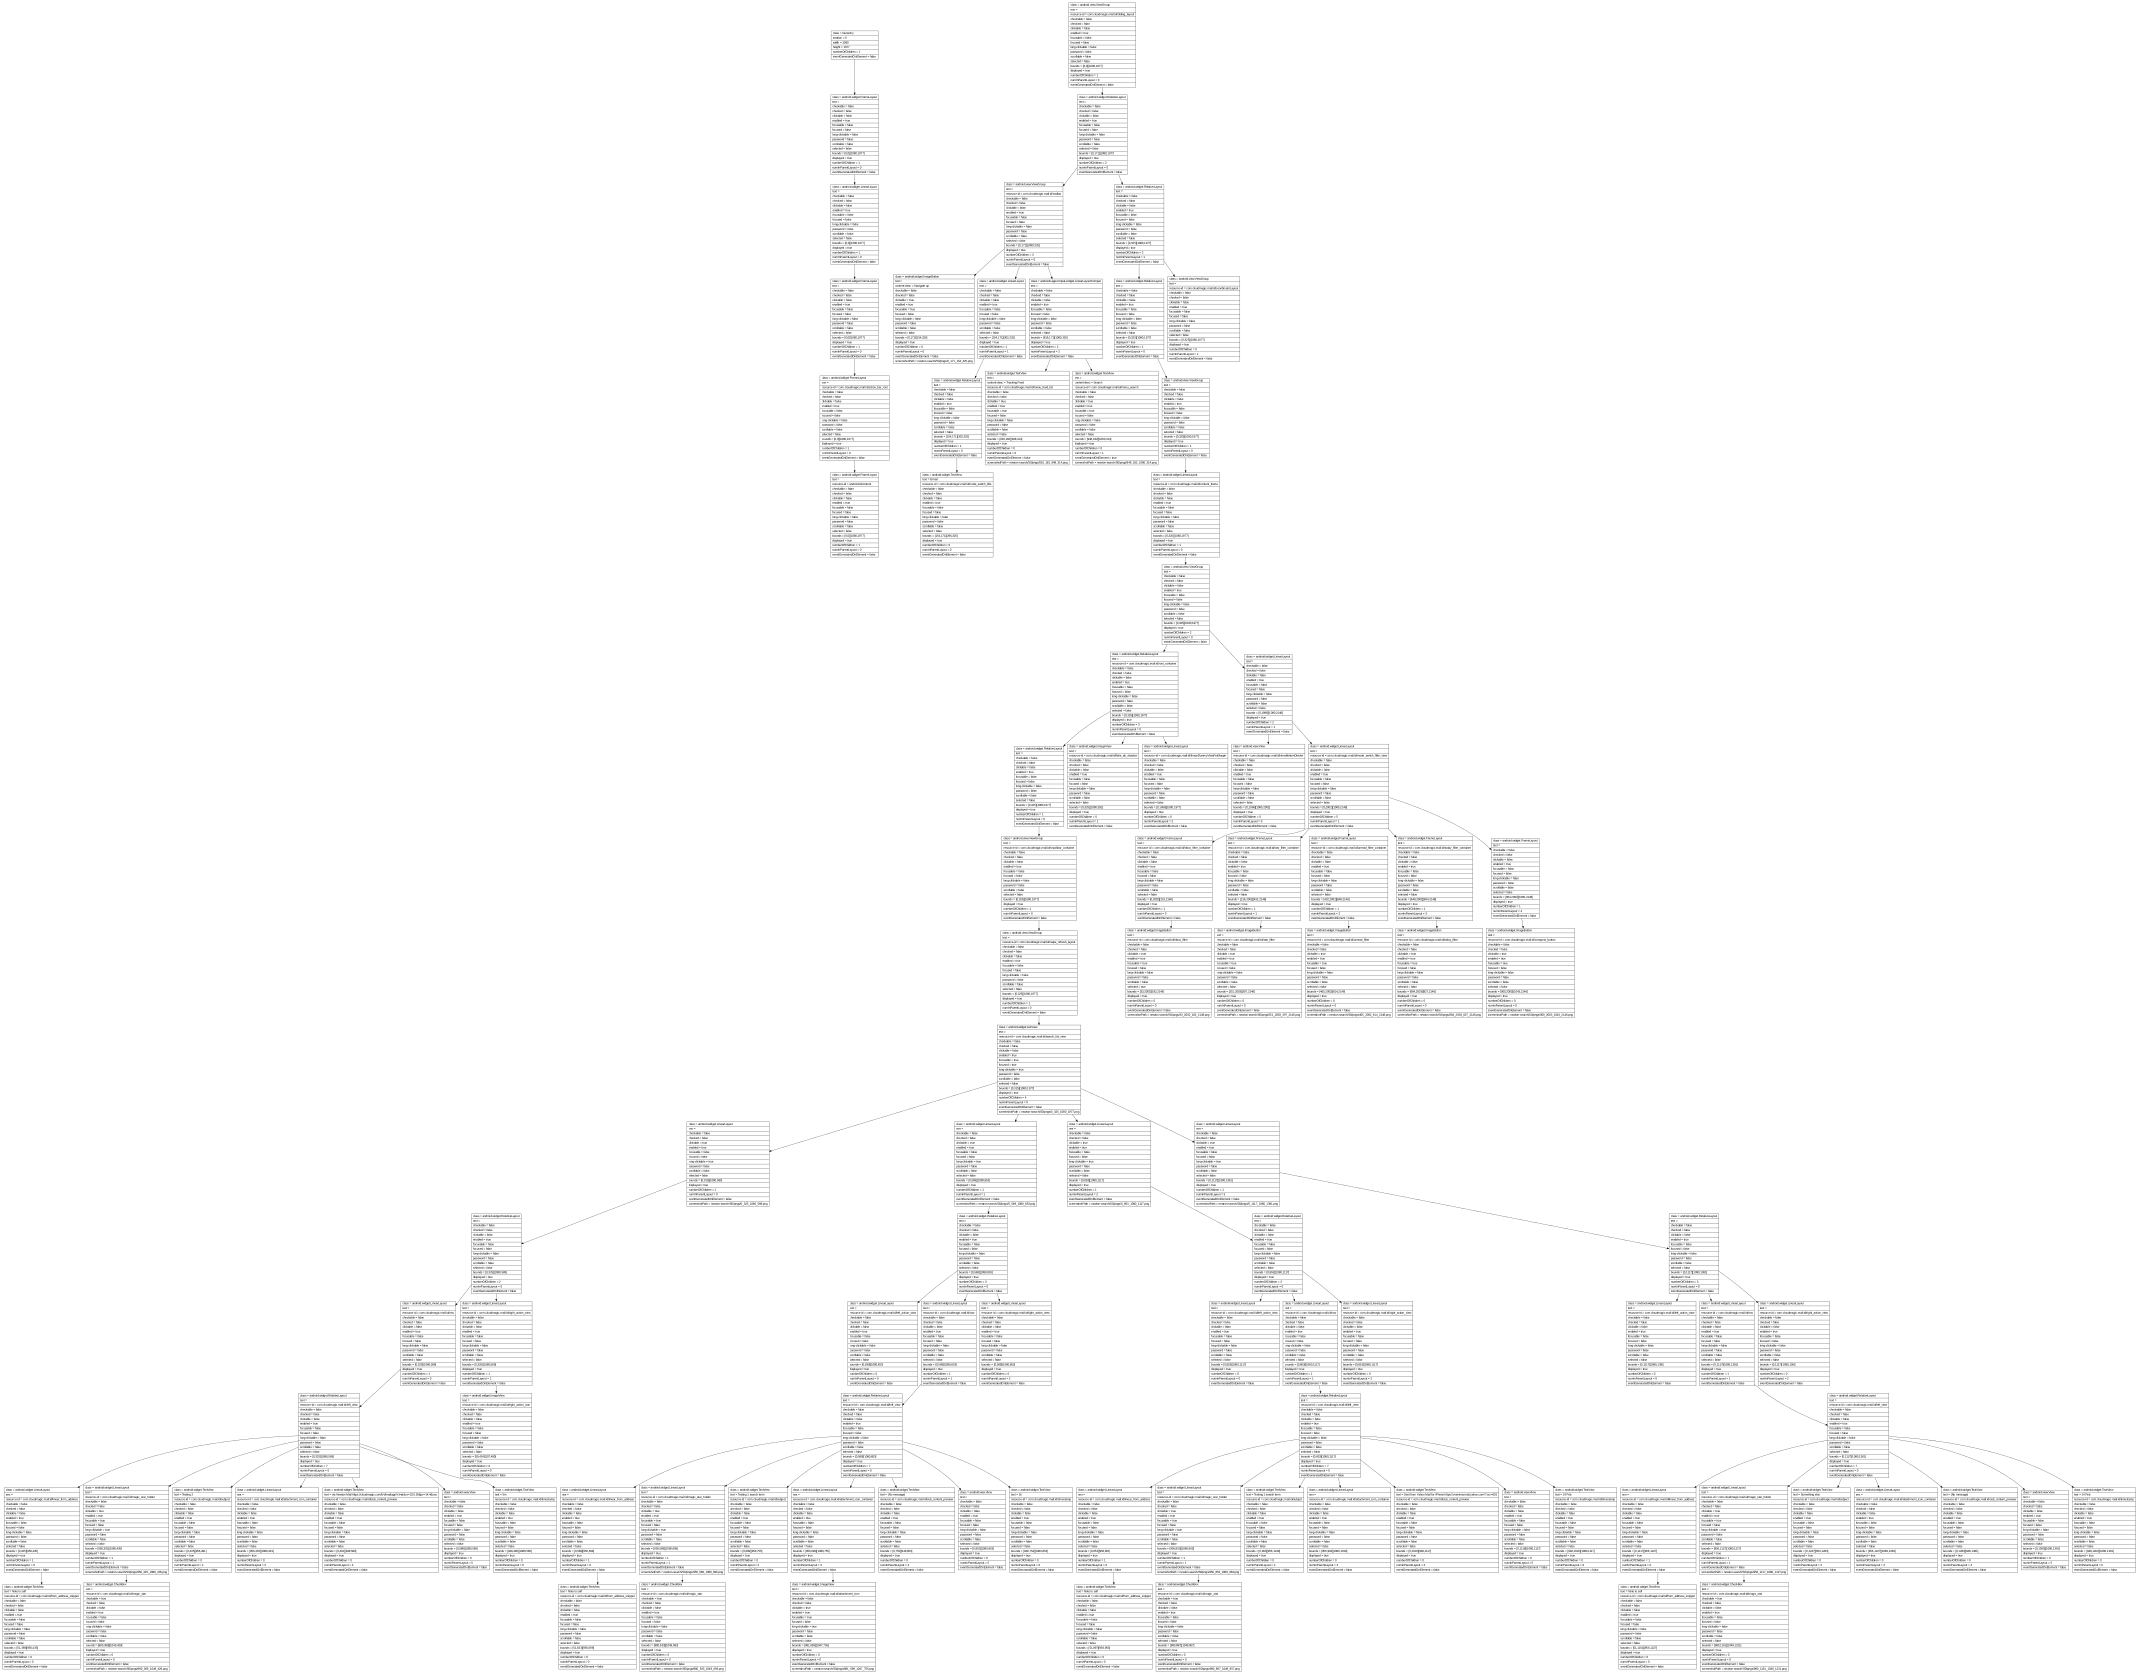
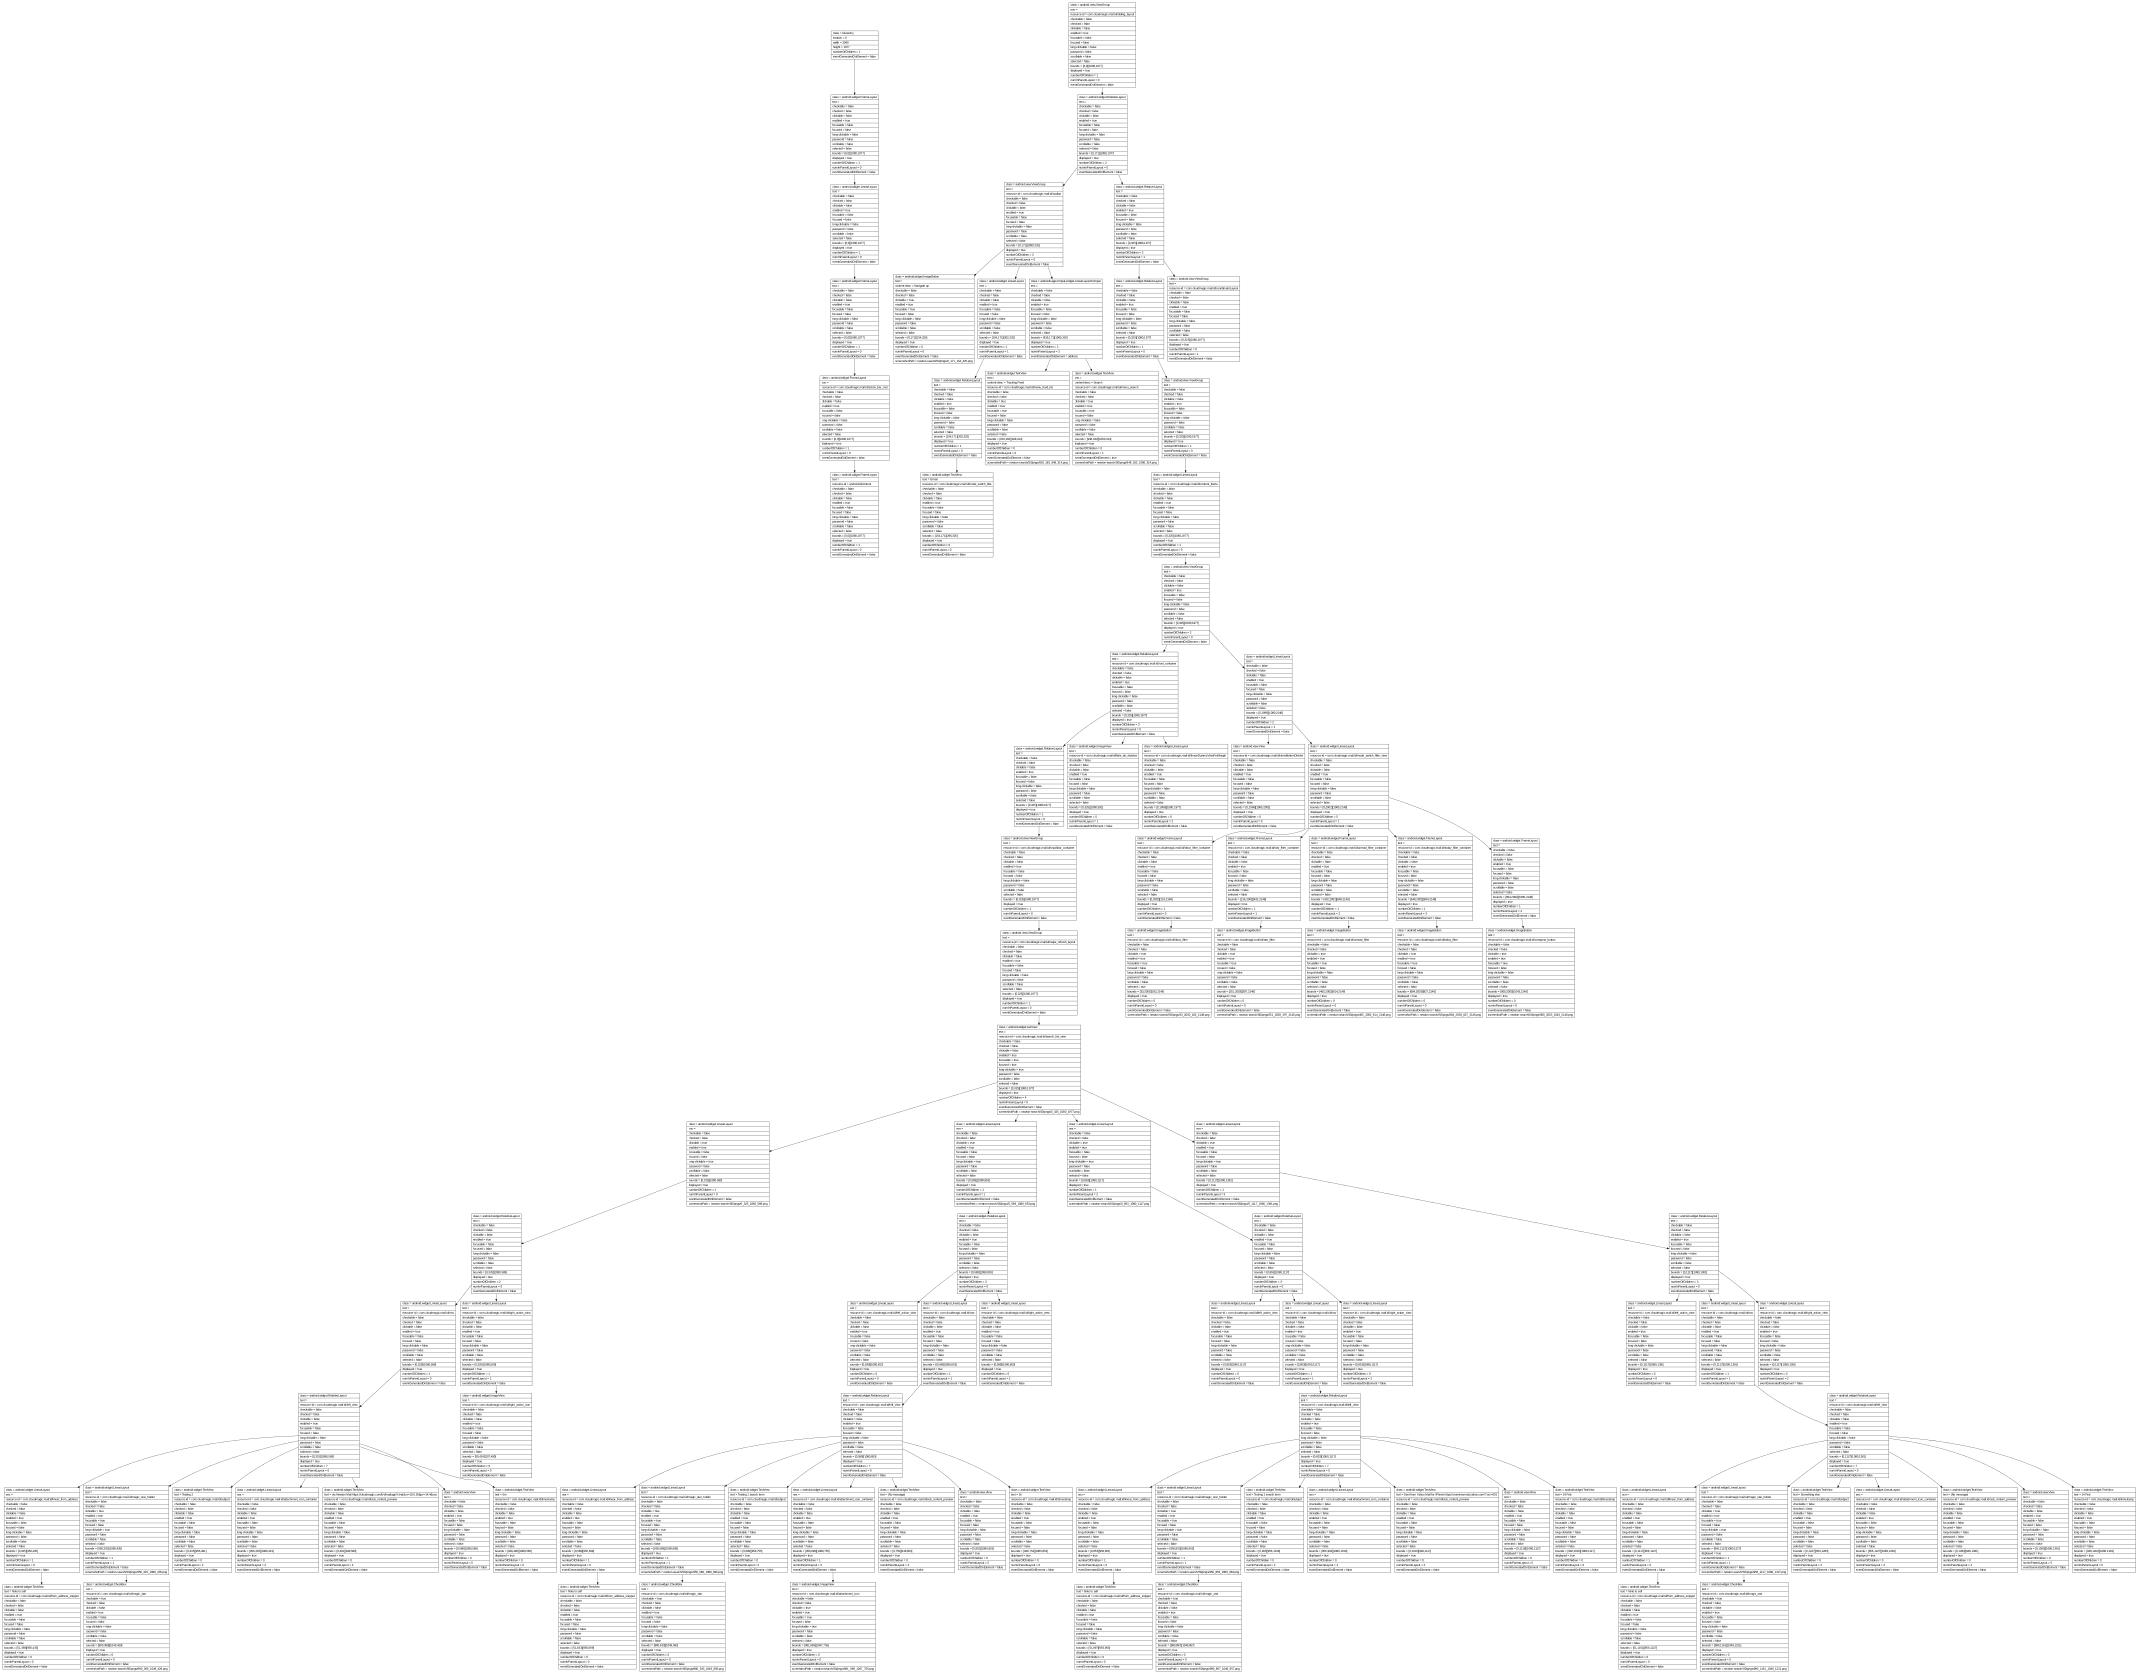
(1053, 356) -> (1055, 356)
